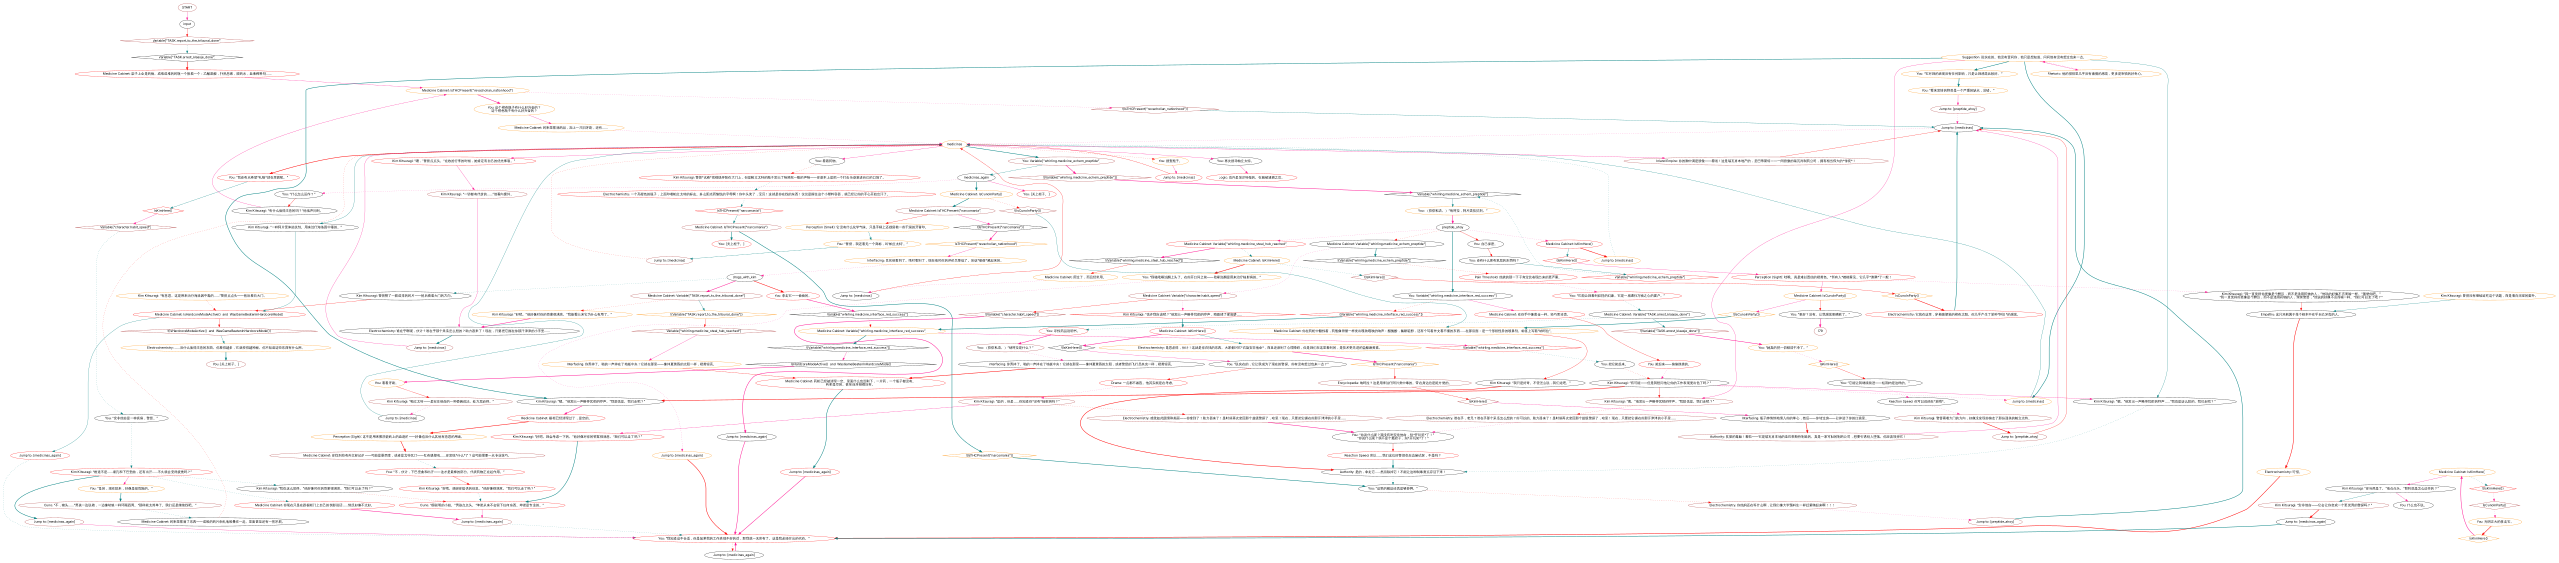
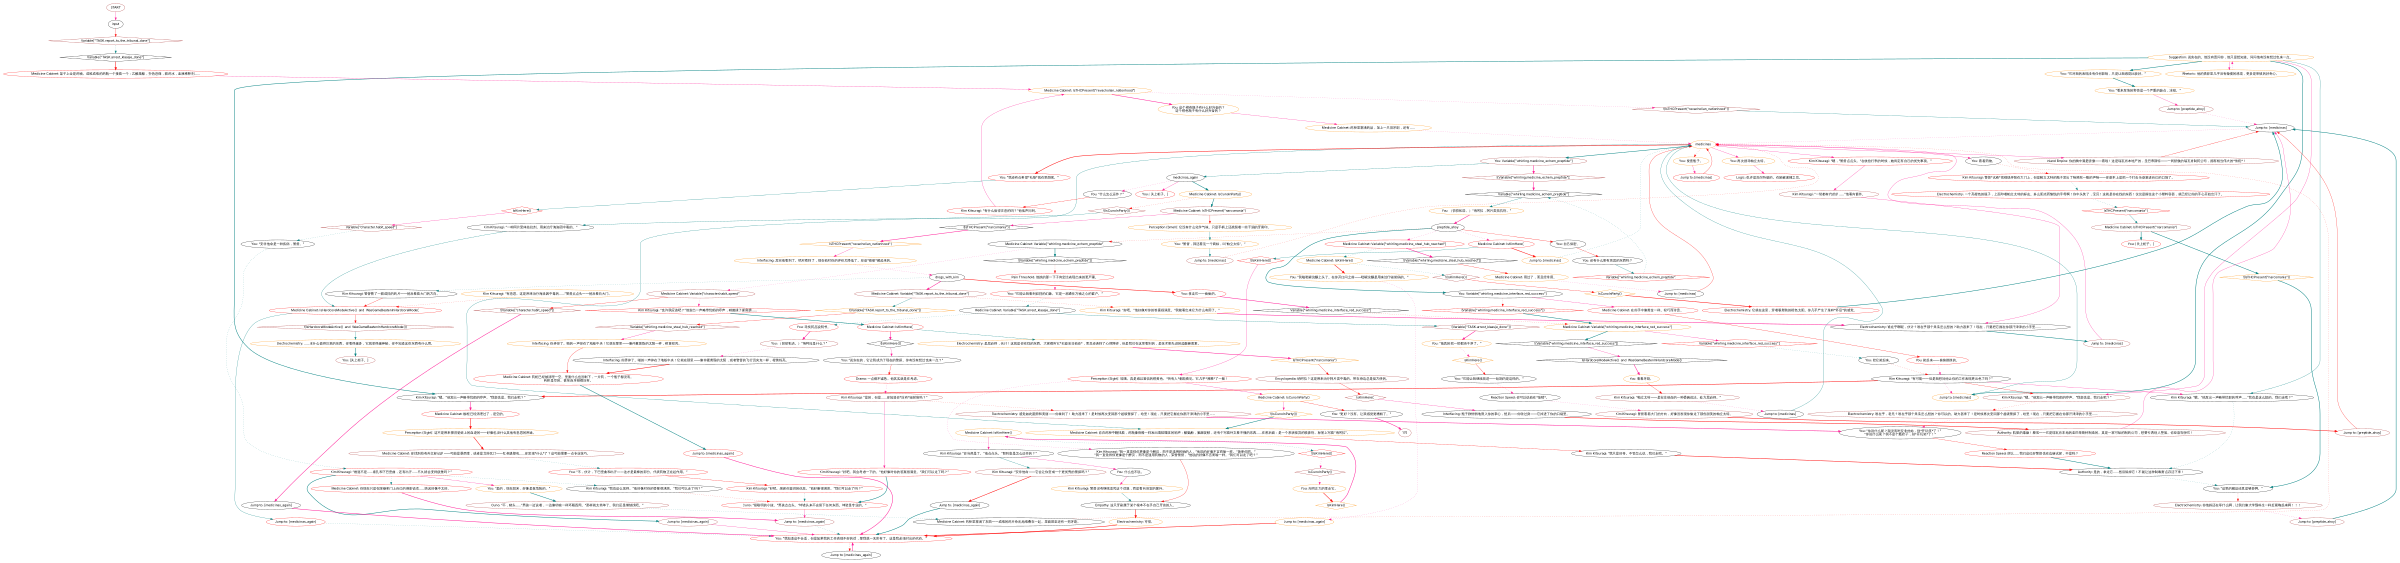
(1236, 161) -> (1748, 161)
(285, 211) -> (1000, 211)
none -> (1124, 480)
